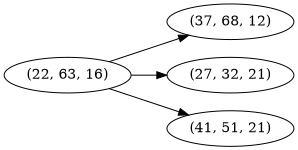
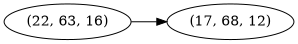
(230, 22) -> (230, 22)
(230, 75) -> none
(230, 129) -> none
